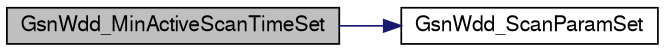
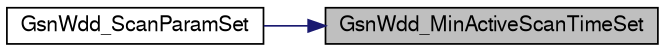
(361, 26) -> (286, 26)
